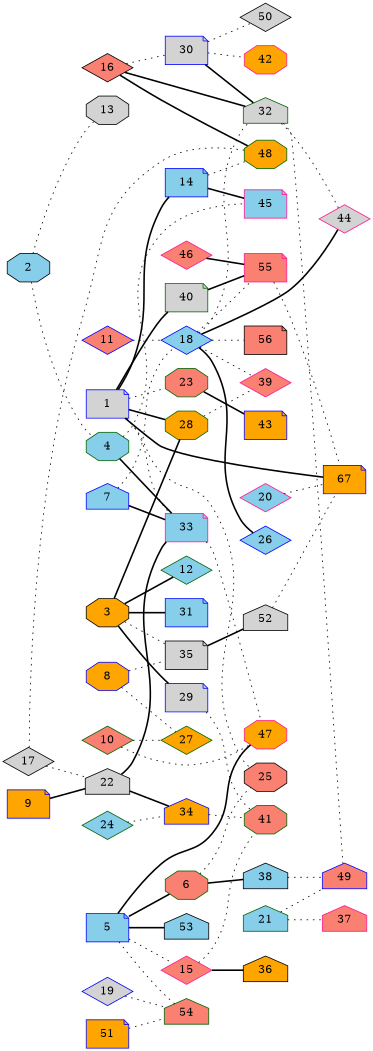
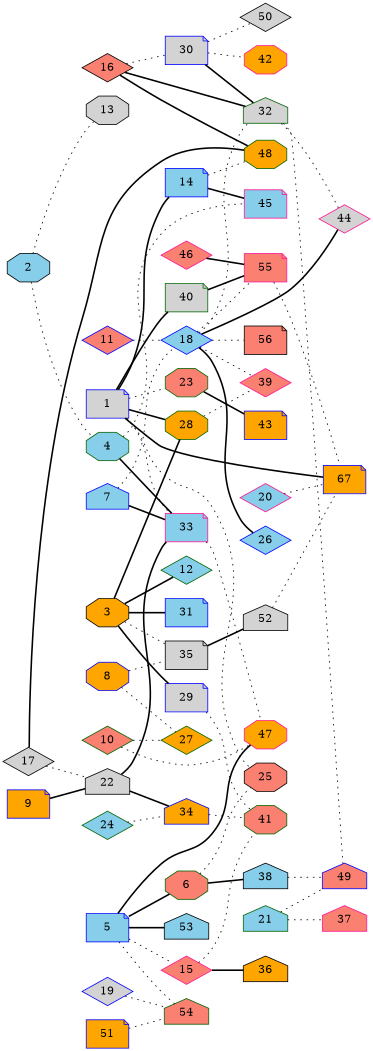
(59, 416) -> (59, 416)
